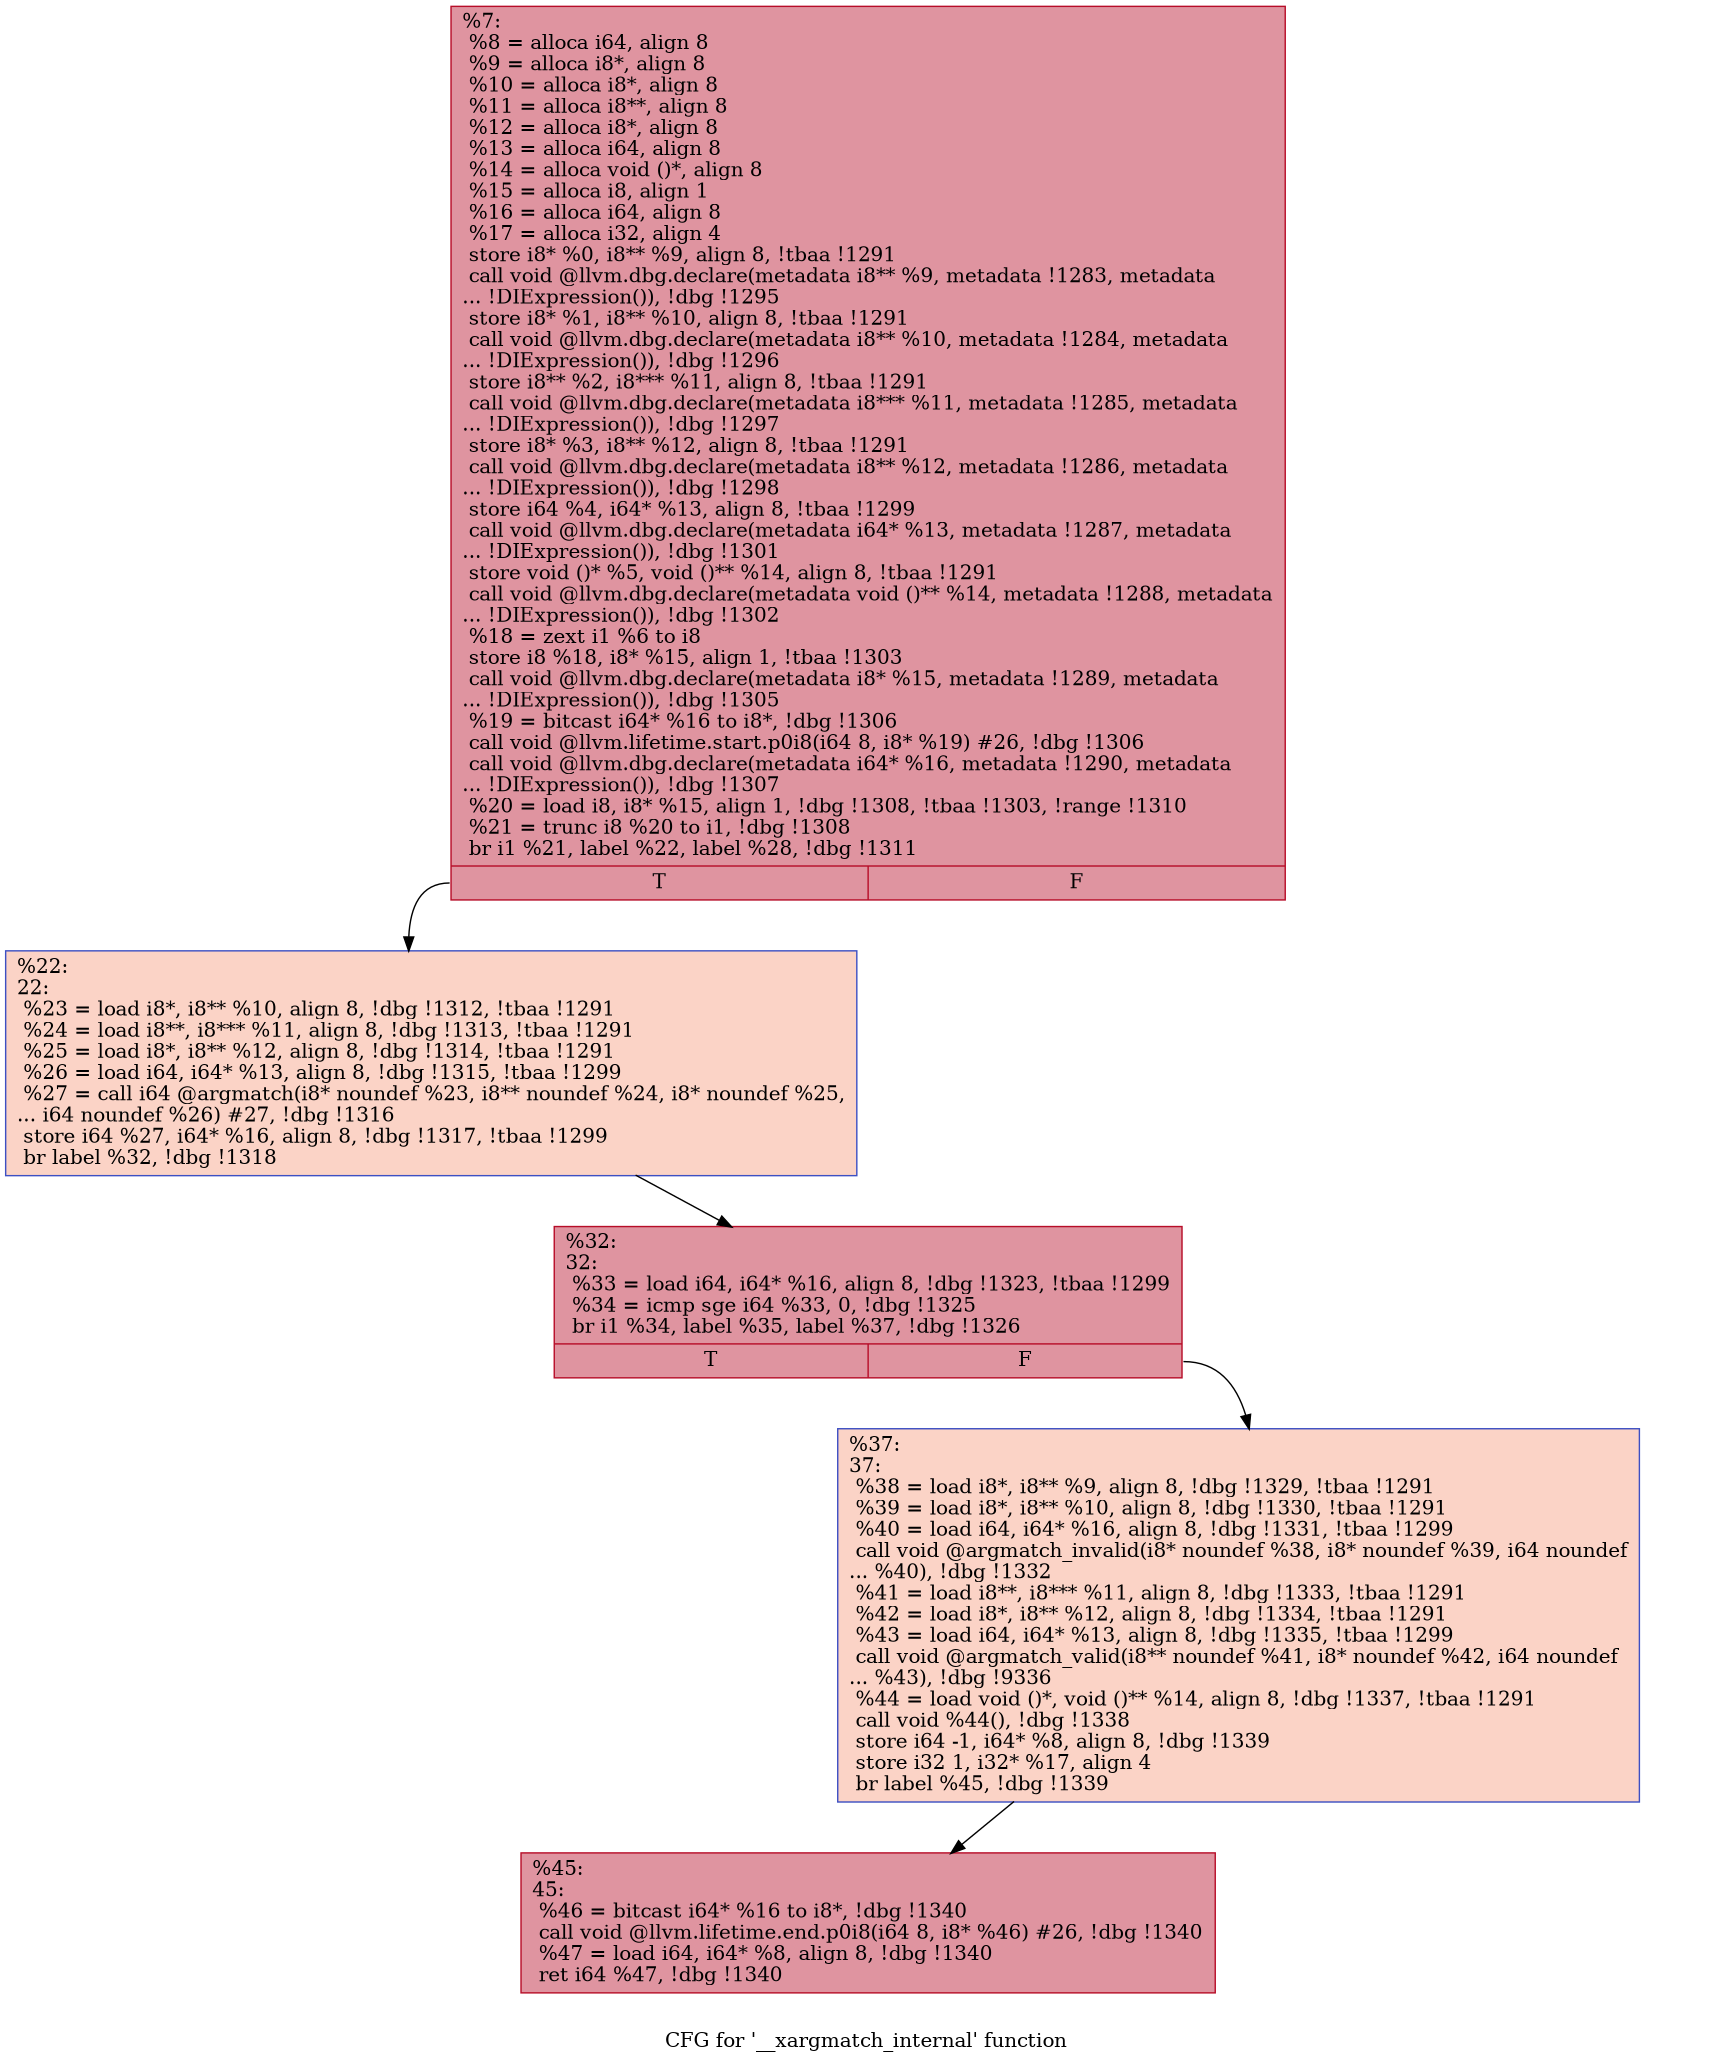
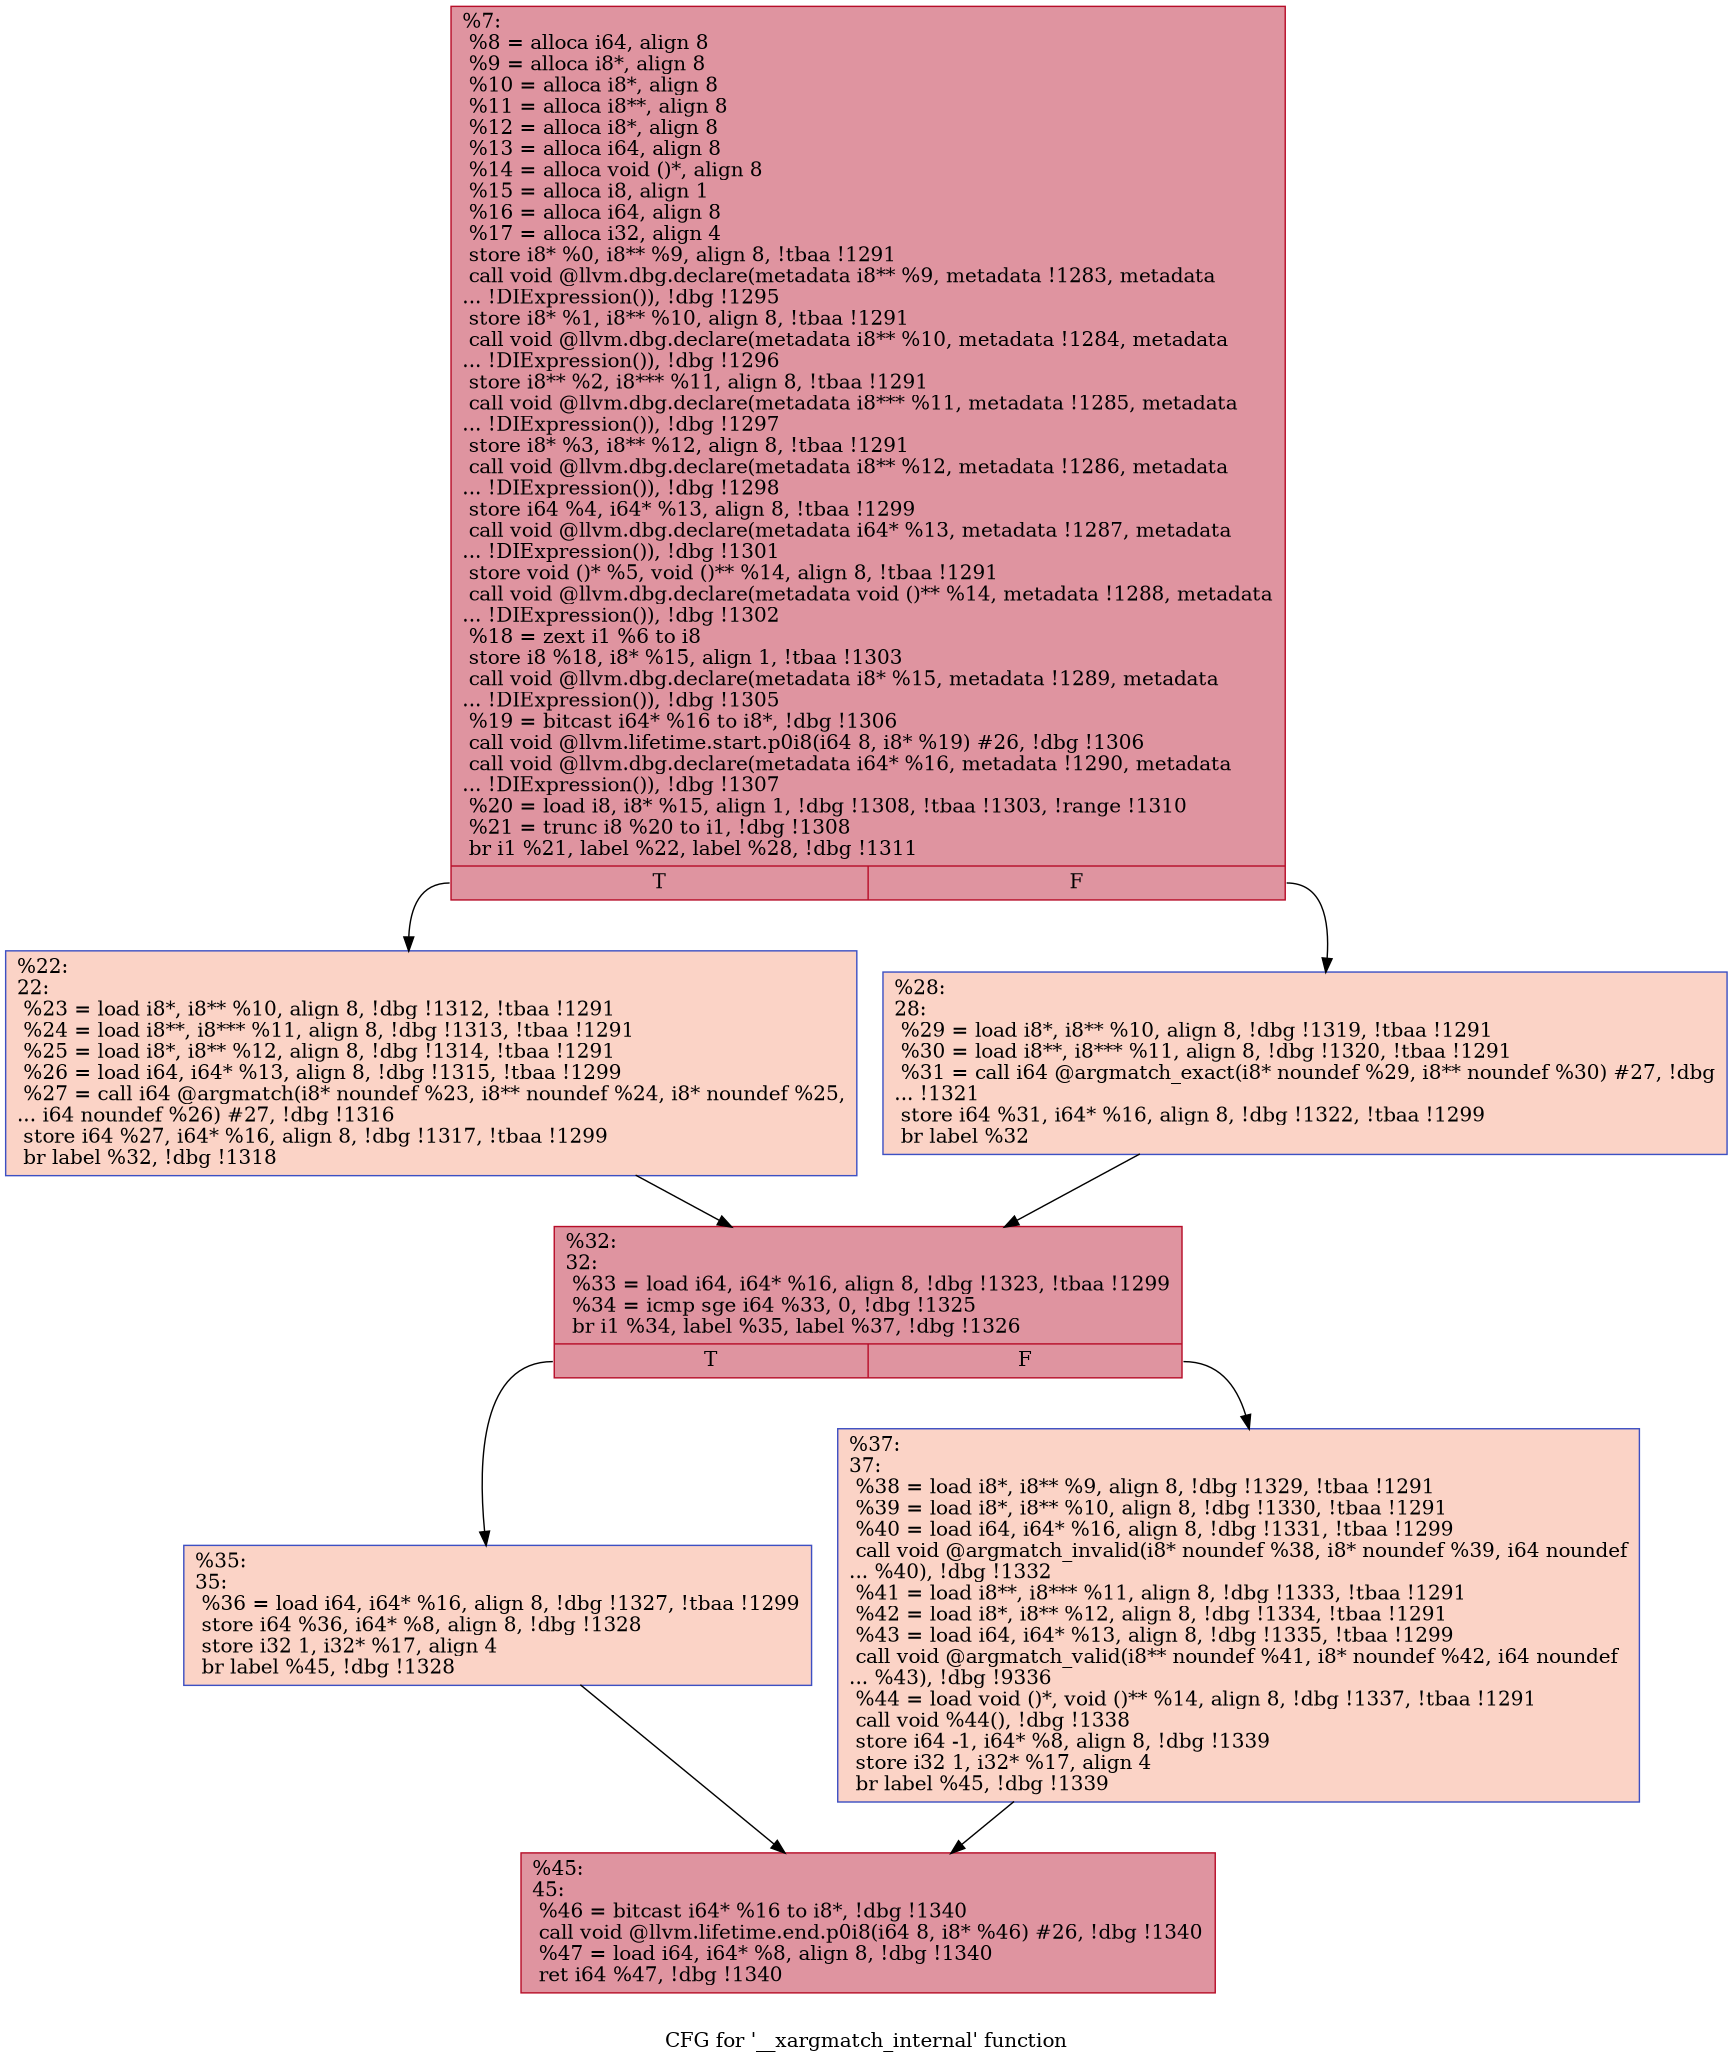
none -> (1305, 1063)
none -> (498, 1615)
